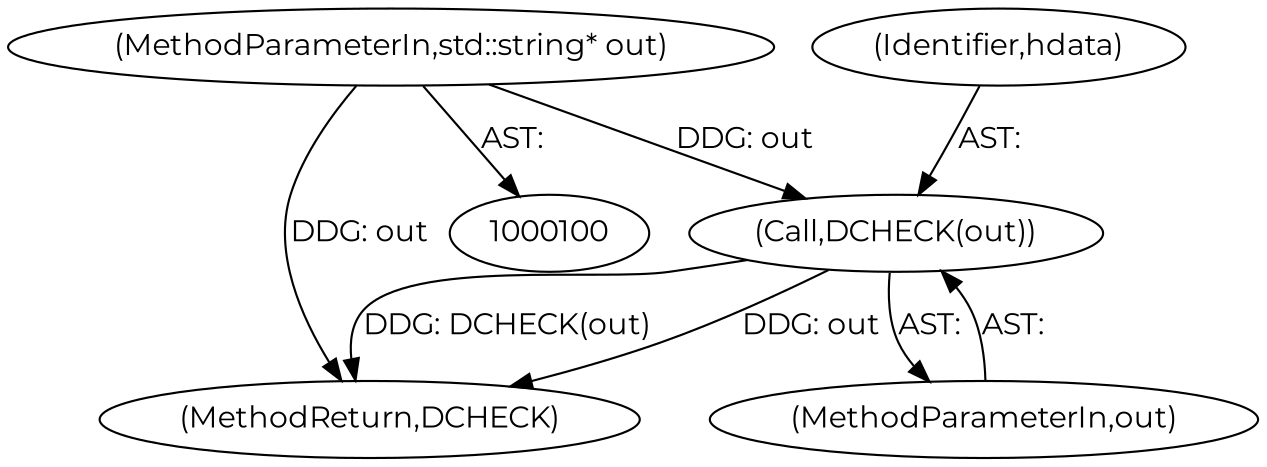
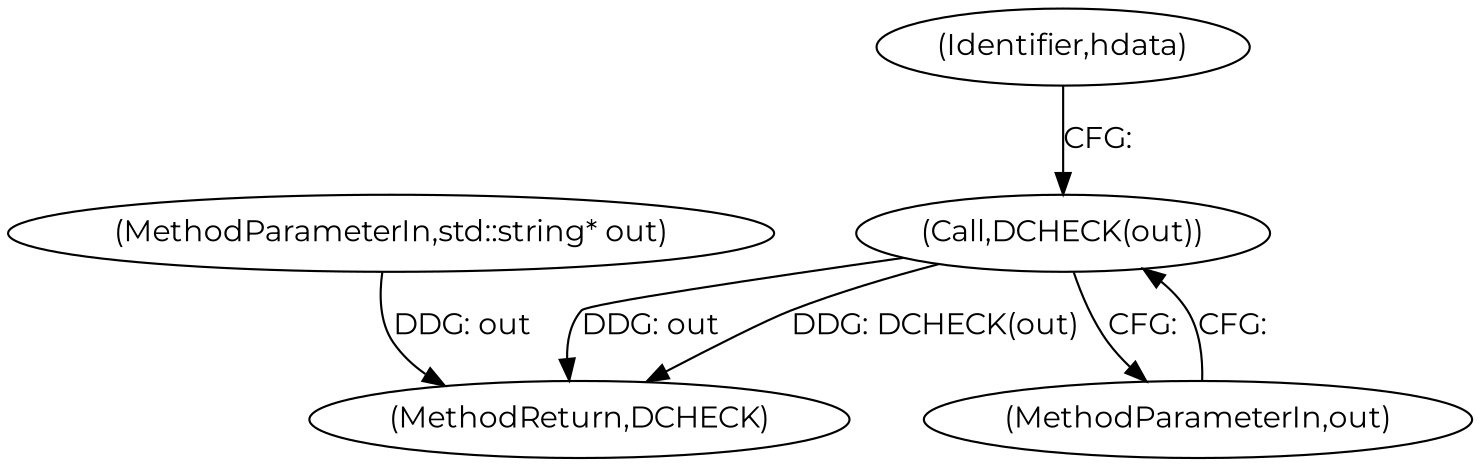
(637, 138) -> none
(995, 140) -> (1103, 140)
(549, 233) -> none
(935, 326) -> (1148, 326)
(1018, 326) -> (1238, 326)
